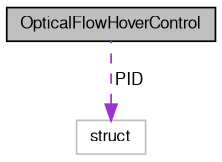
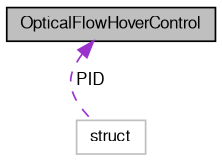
(111, 72) -> (72, 90)
